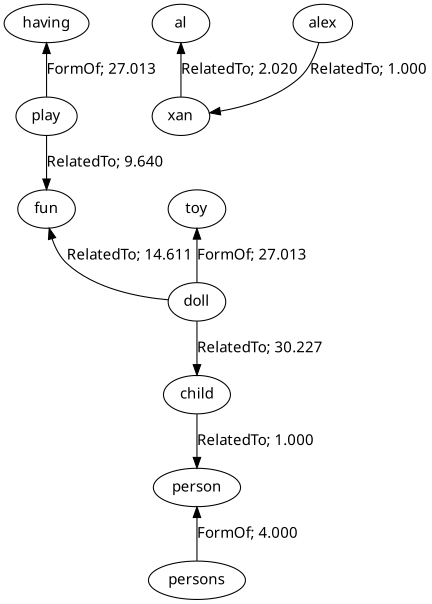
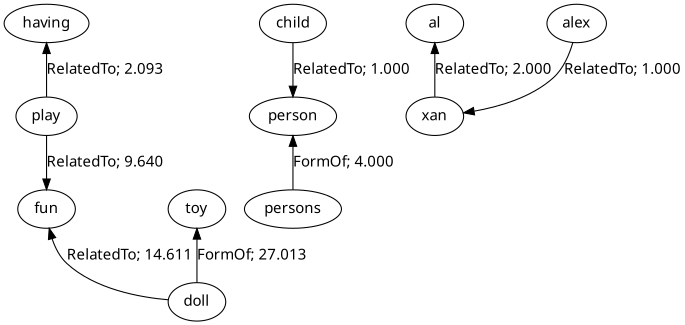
(101, 70) -> (105, 70)
(240, 70) -> (493, 70)
(197, 343) -> none
